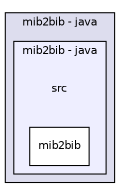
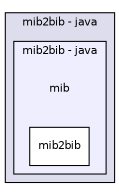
(59, 89) -> (59, 89)
